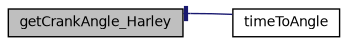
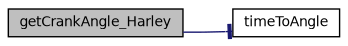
(211, 14) -> (204, 32)
